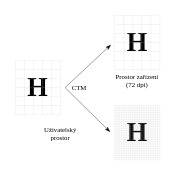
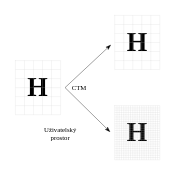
(137, 80) -> none
